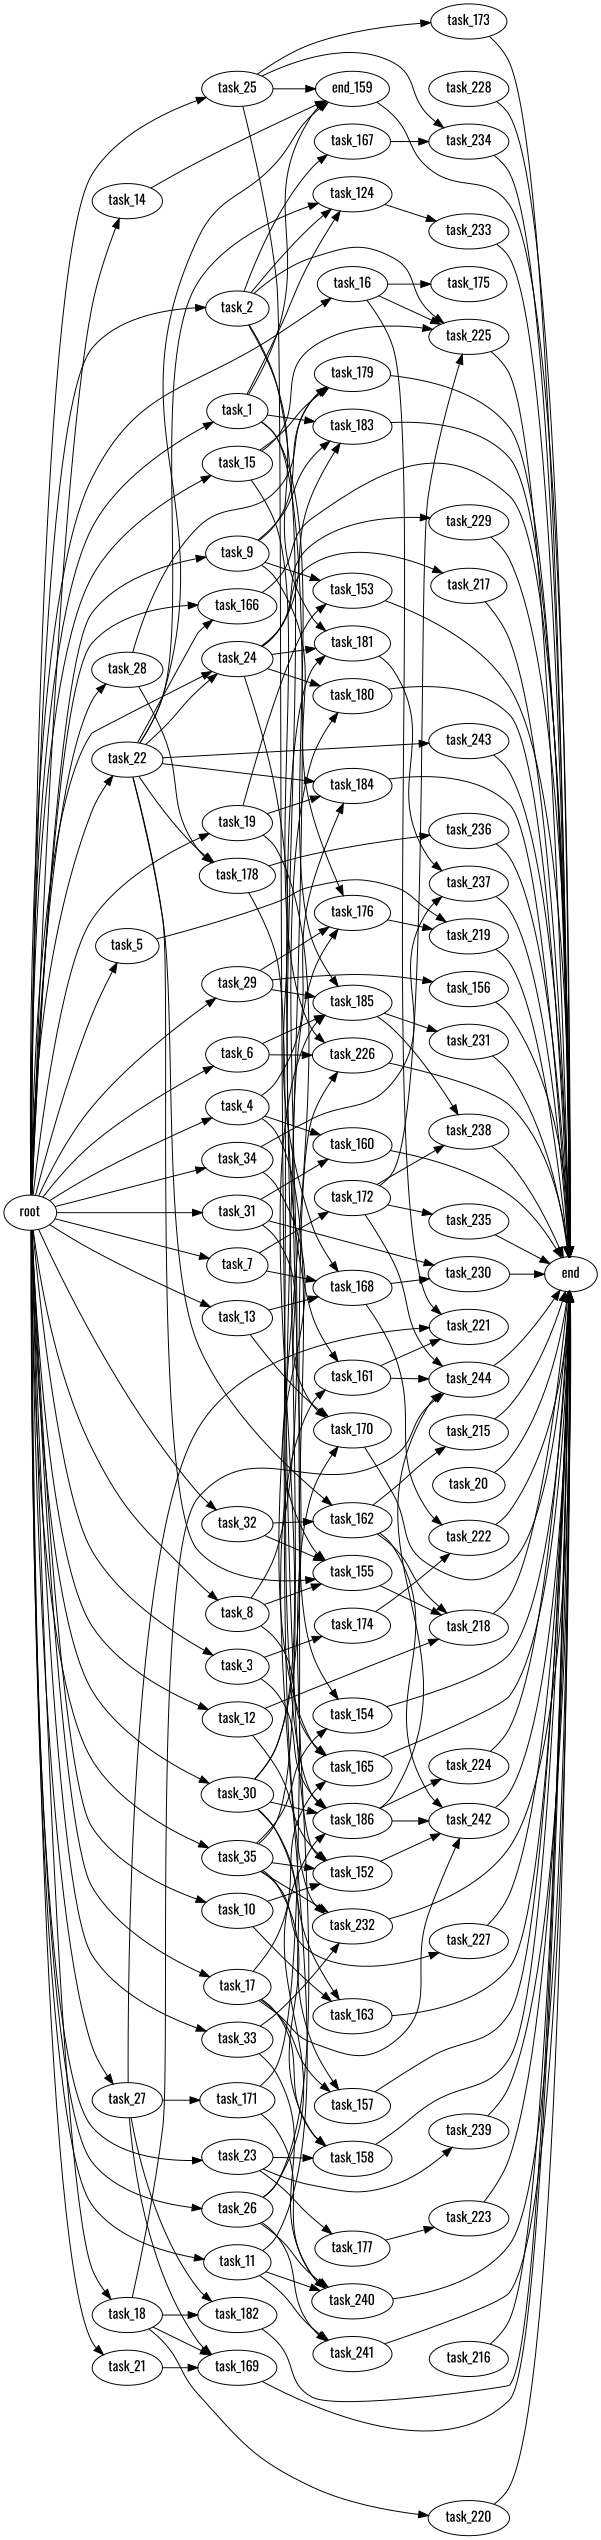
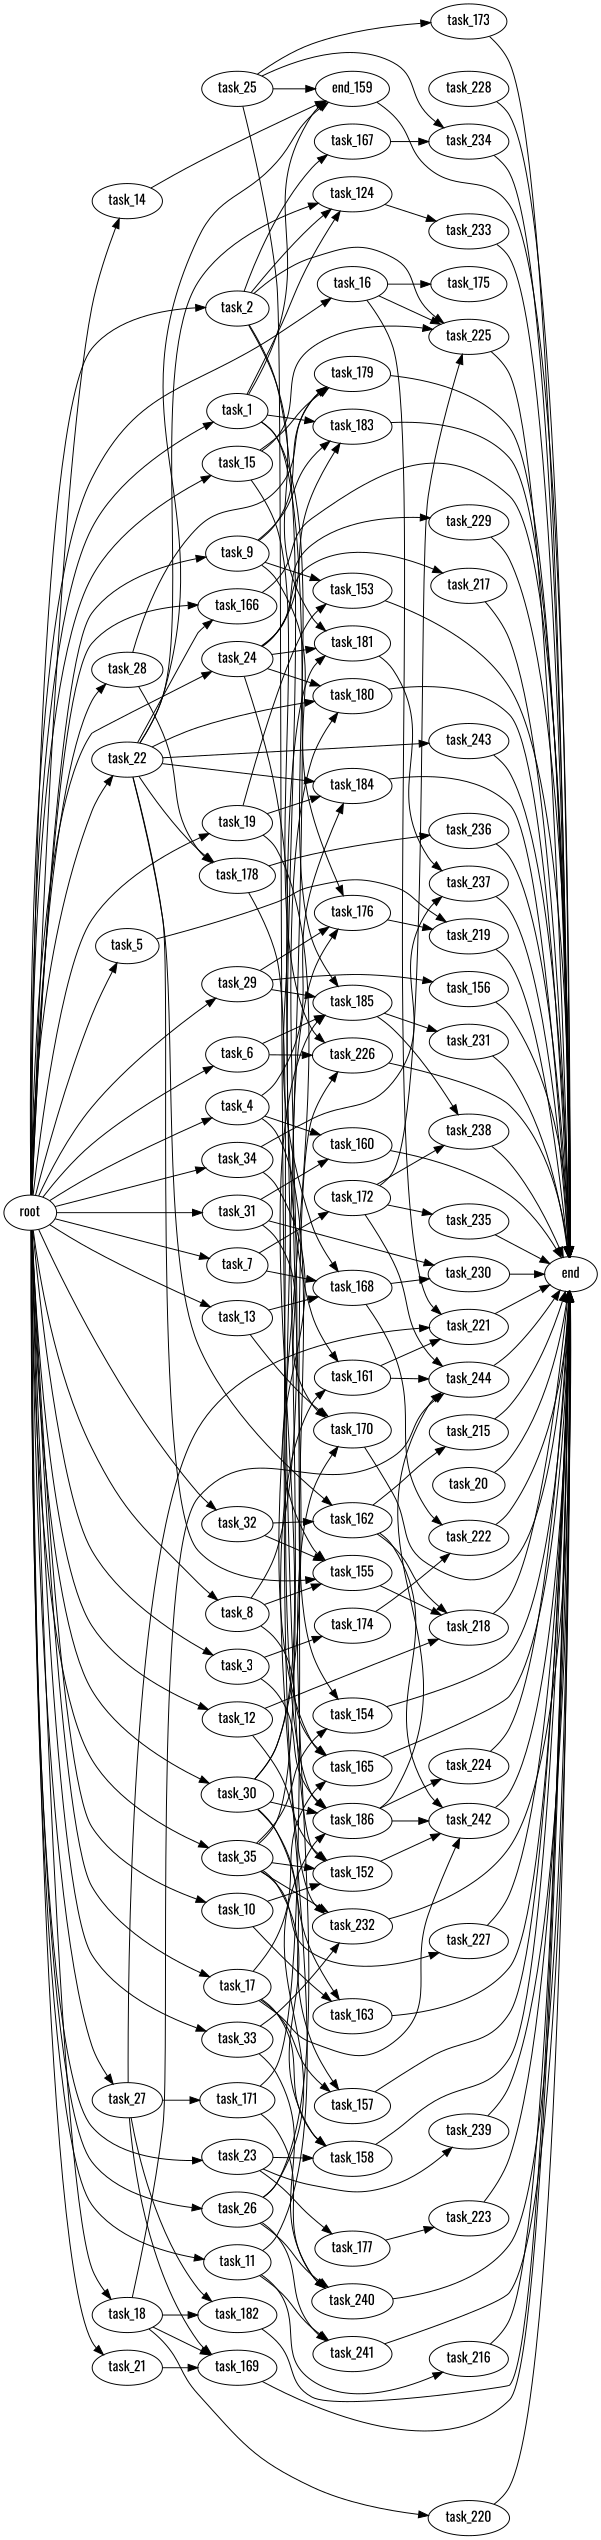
(45, 589) -> none
(178, 712) -> (227, 719)
none -> (518, 1302)
(287, 2279) -> (314, 2381)
